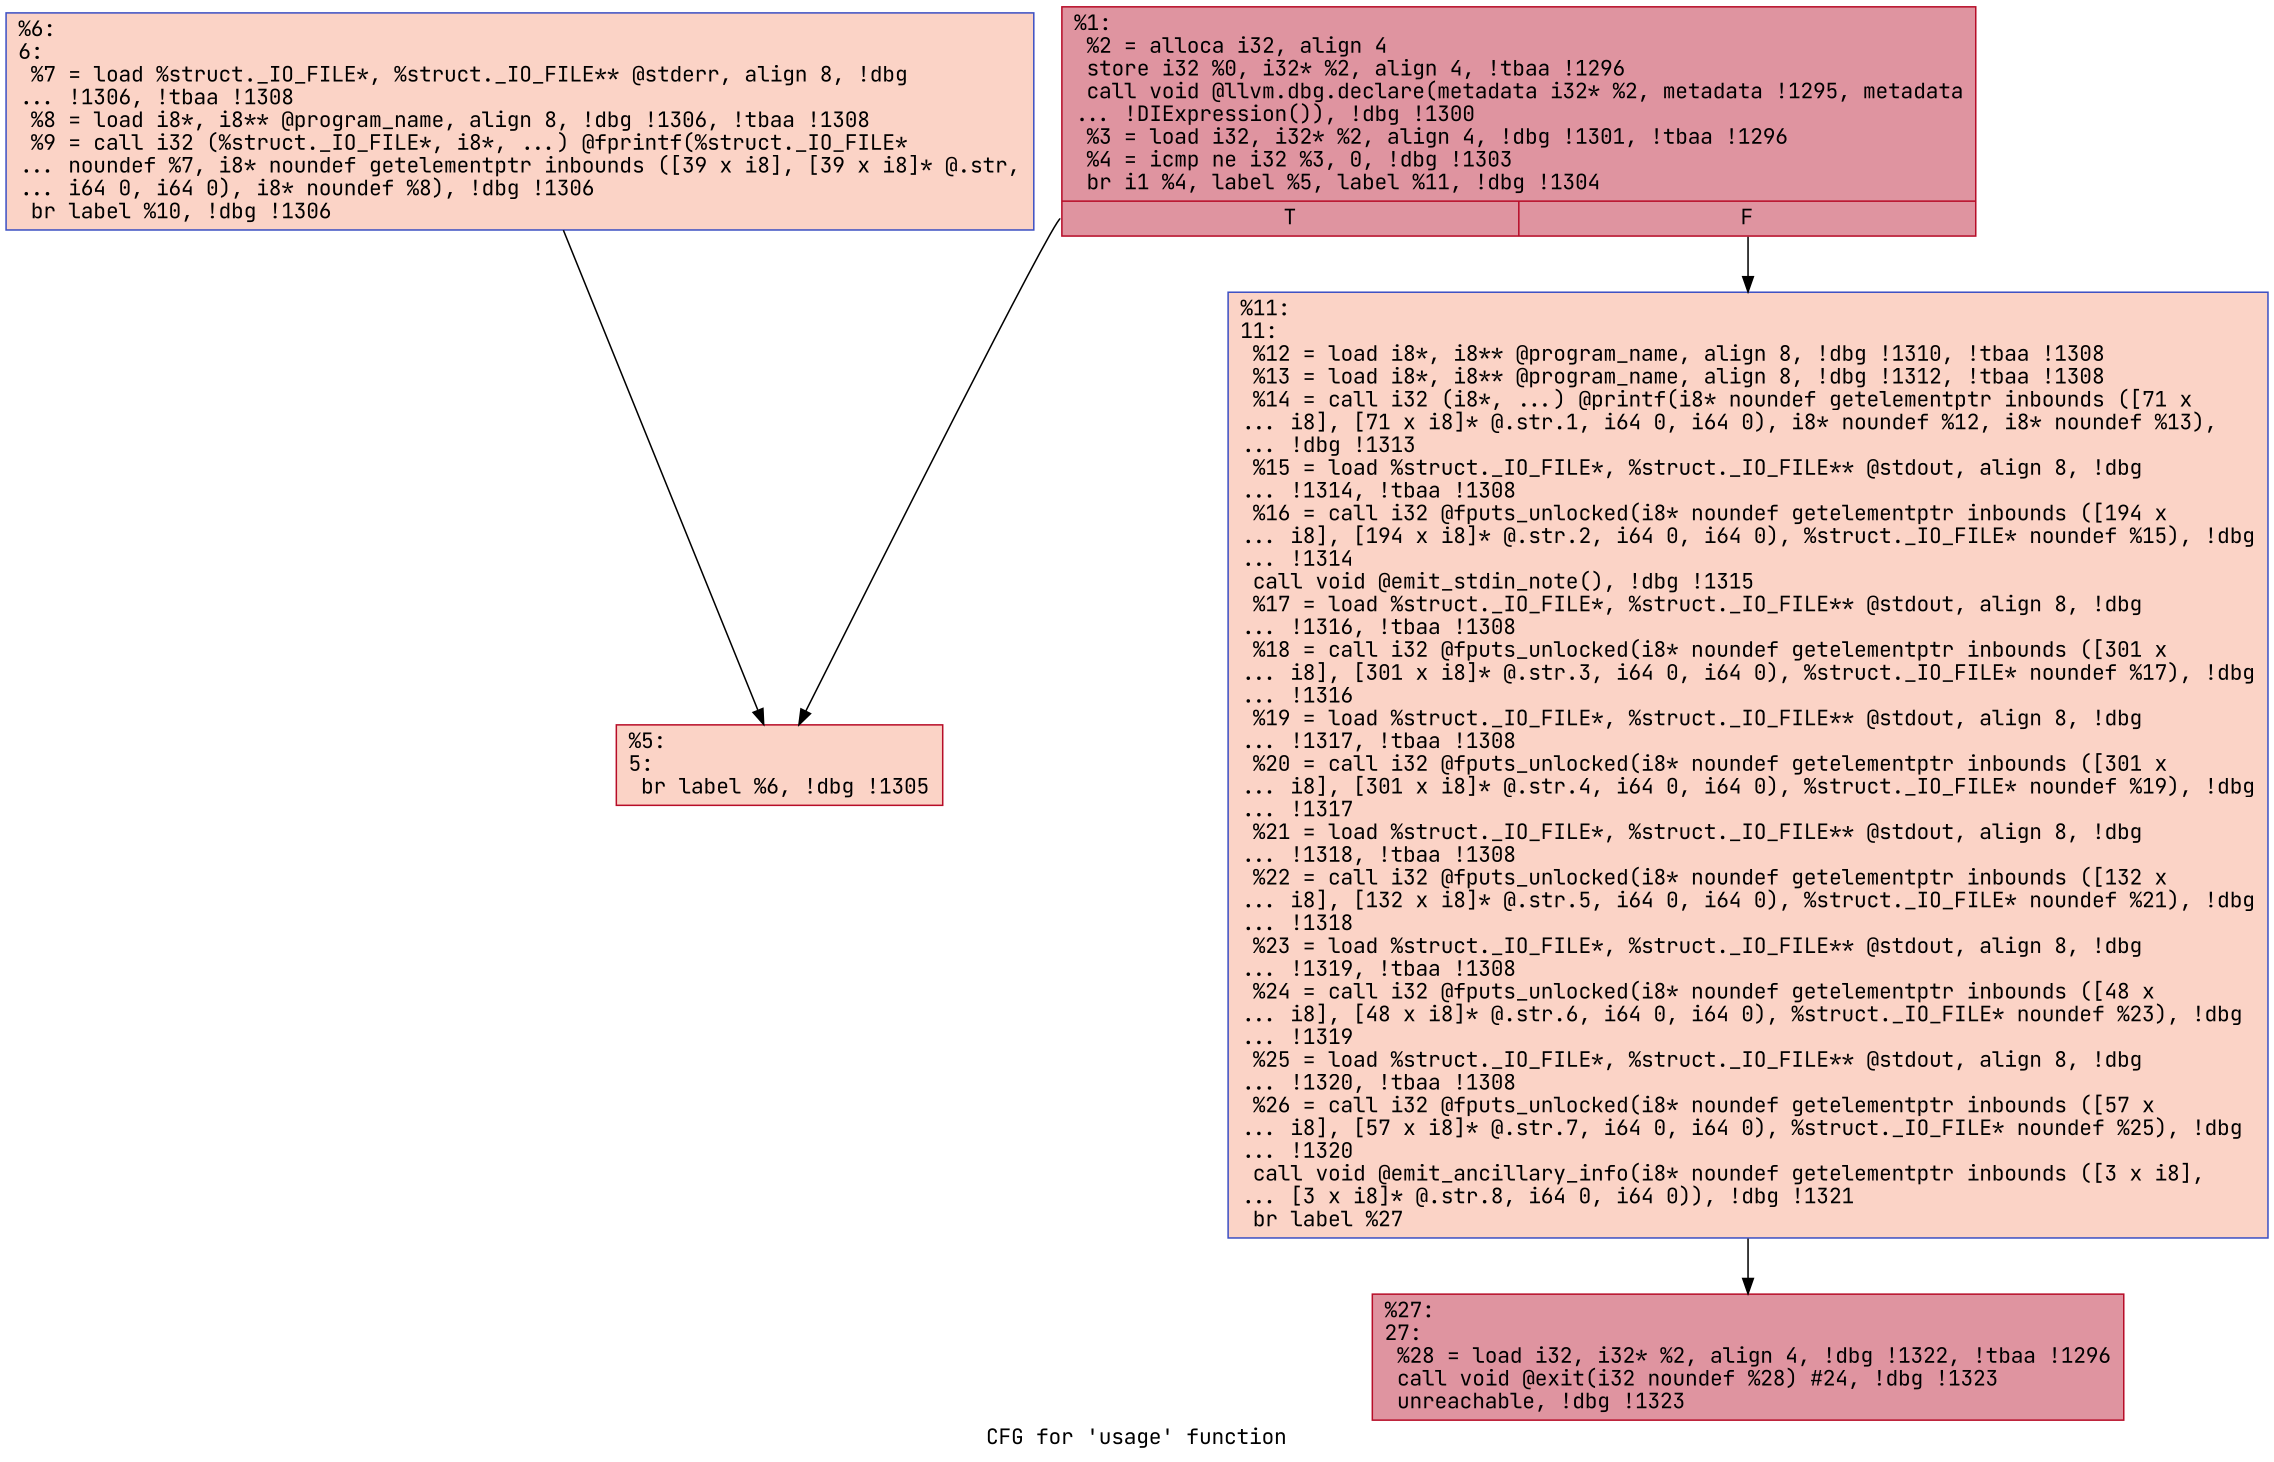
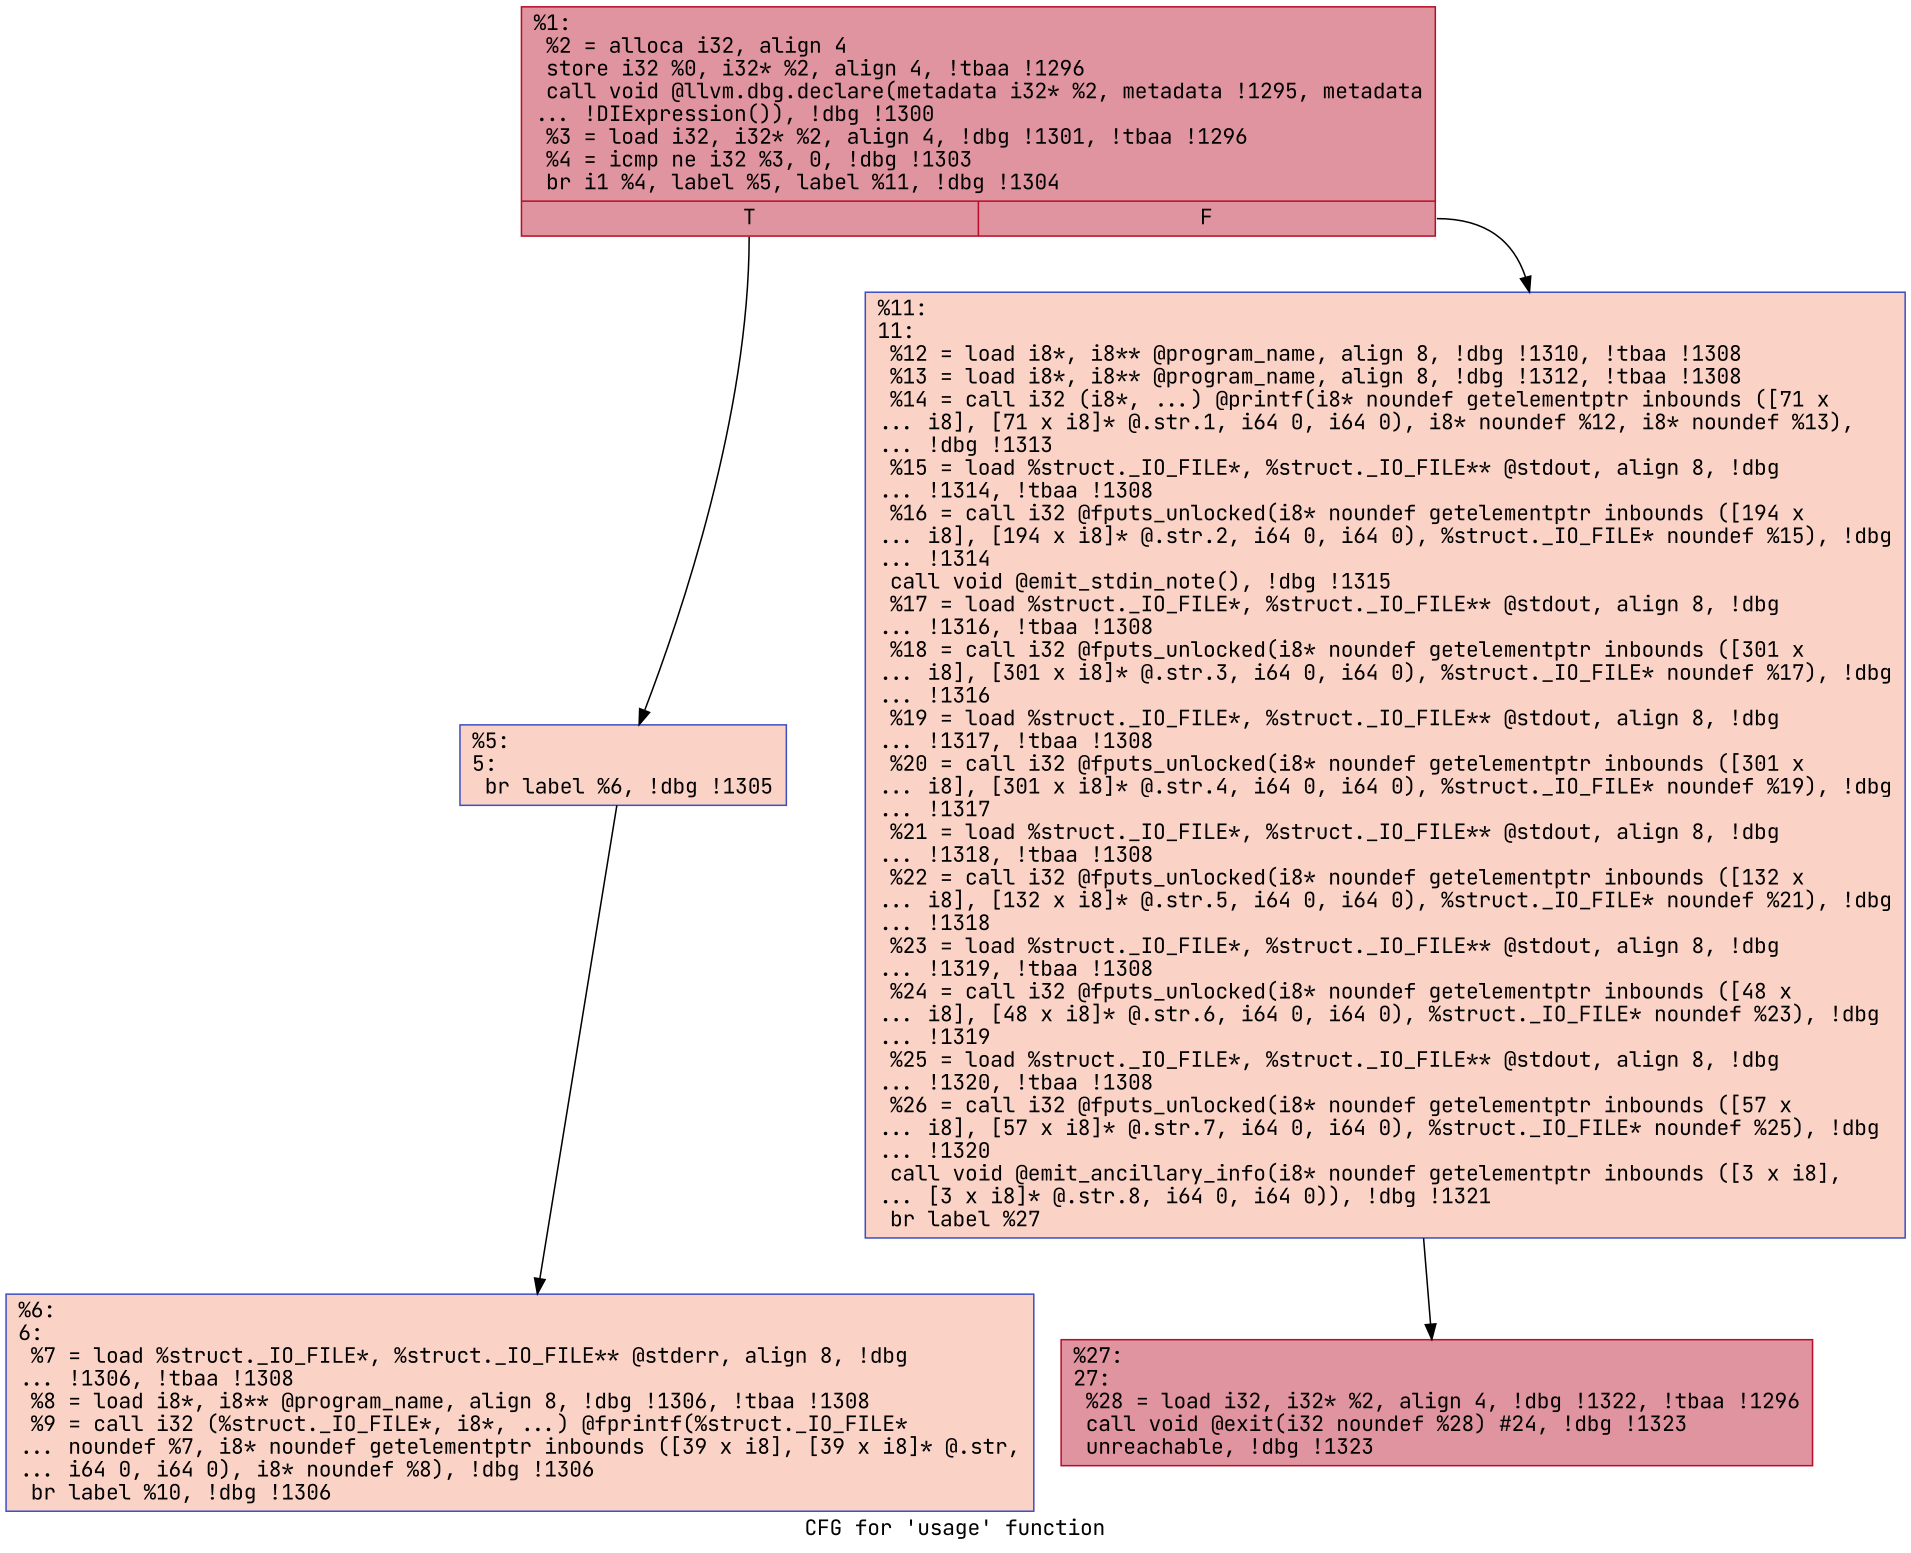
(661, 470) -> (578, 1042)
(780, 765) -> (623, 765)
